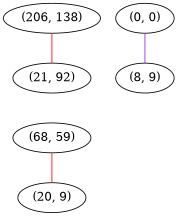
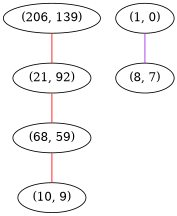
(52, 18) -> (52, 18)
(145, 18) -> (145, 18)
(145, 78) -> (145, 78)
none -> (52, 108)
(52, 198) -> (52, 198)
